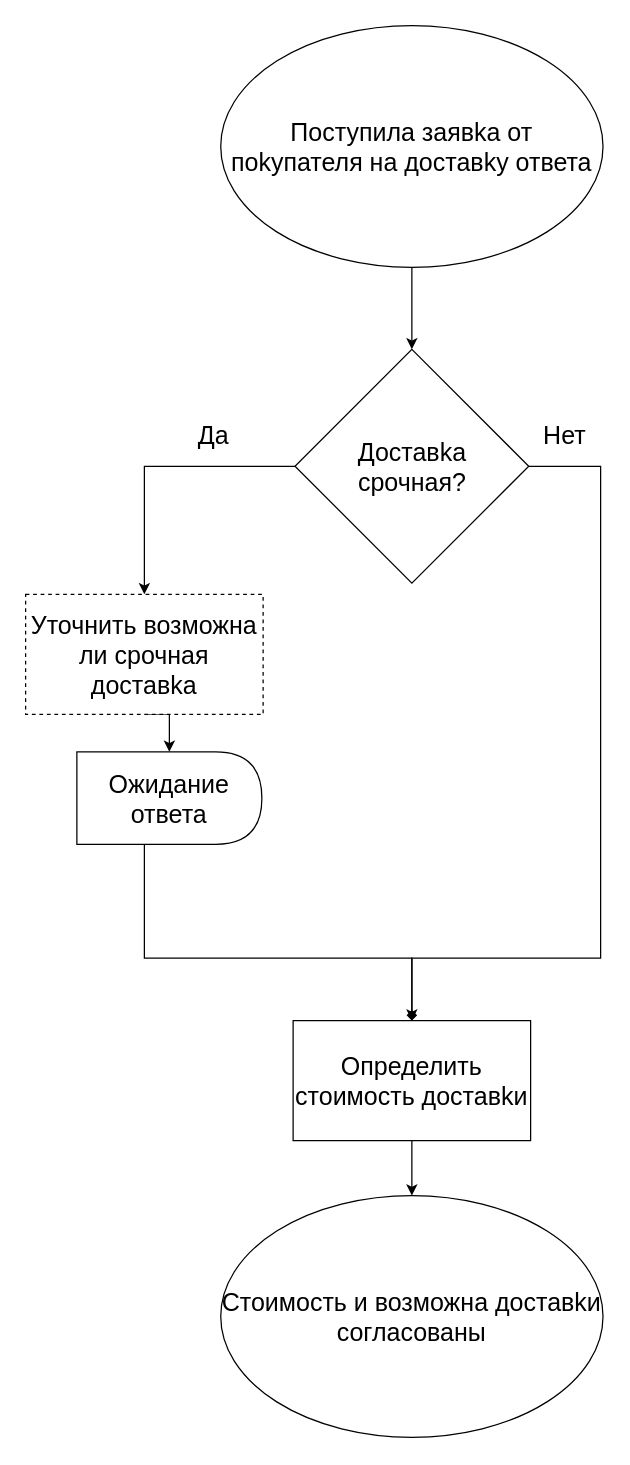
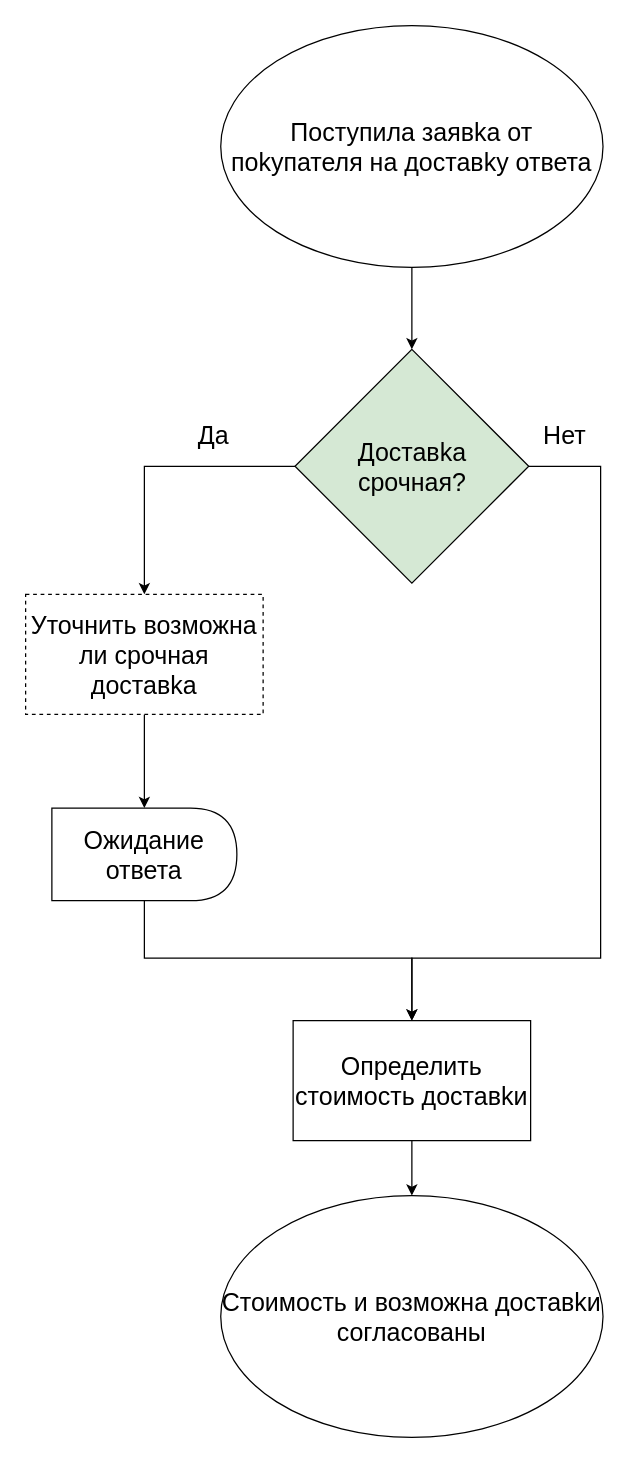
(412, 466) -> (412, 466)
(529, 466) -> (412, 1013)
(169, 798) -> (144, 854)
